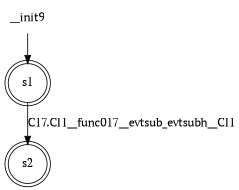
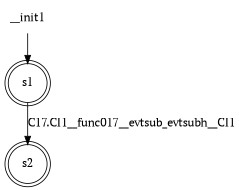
(28, 18) -> (28, 18)
